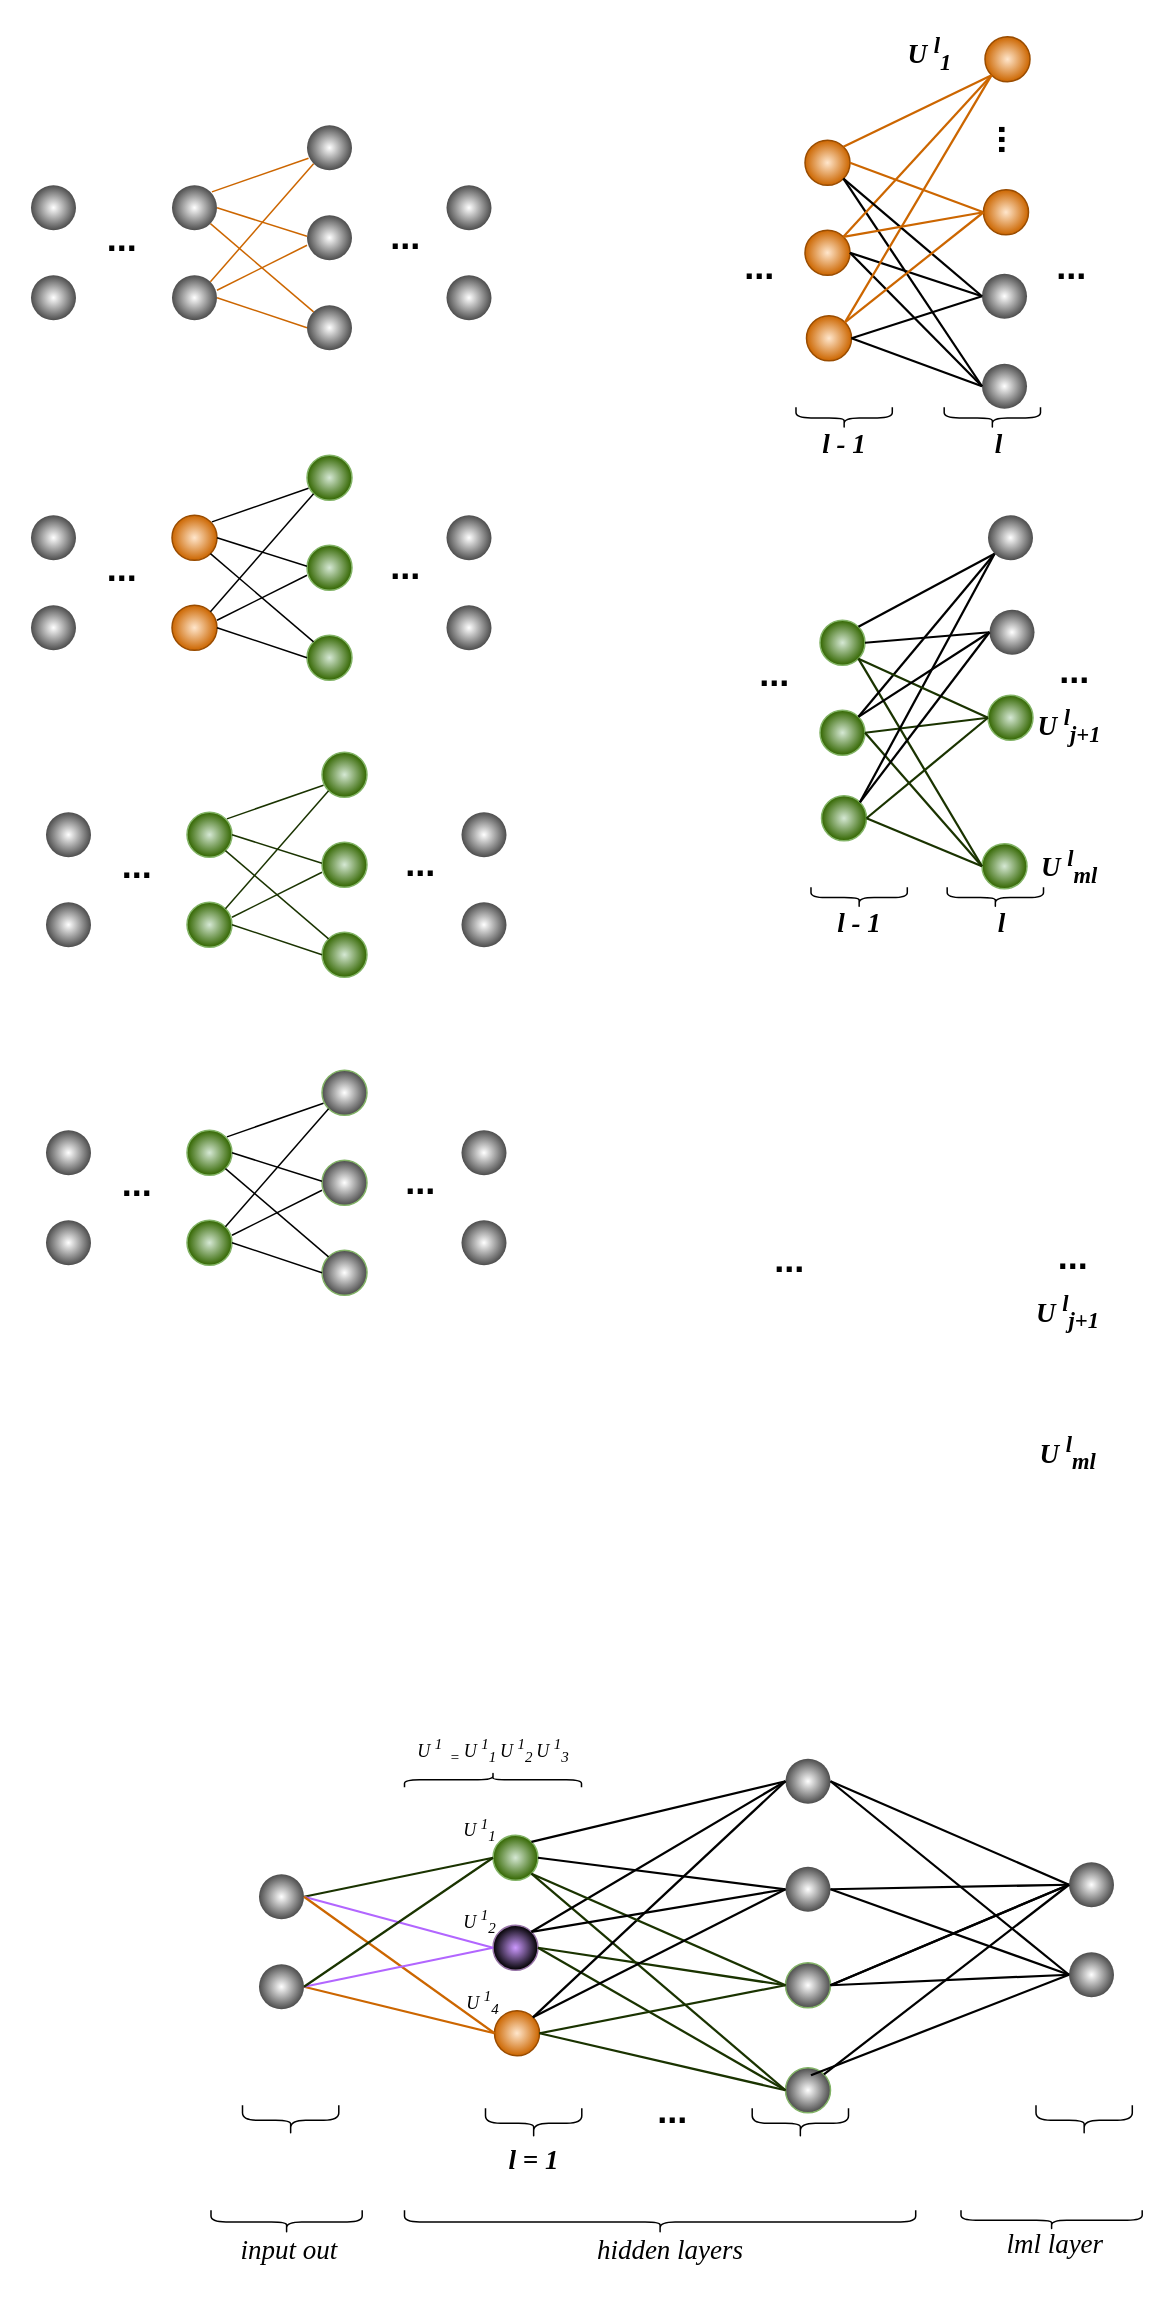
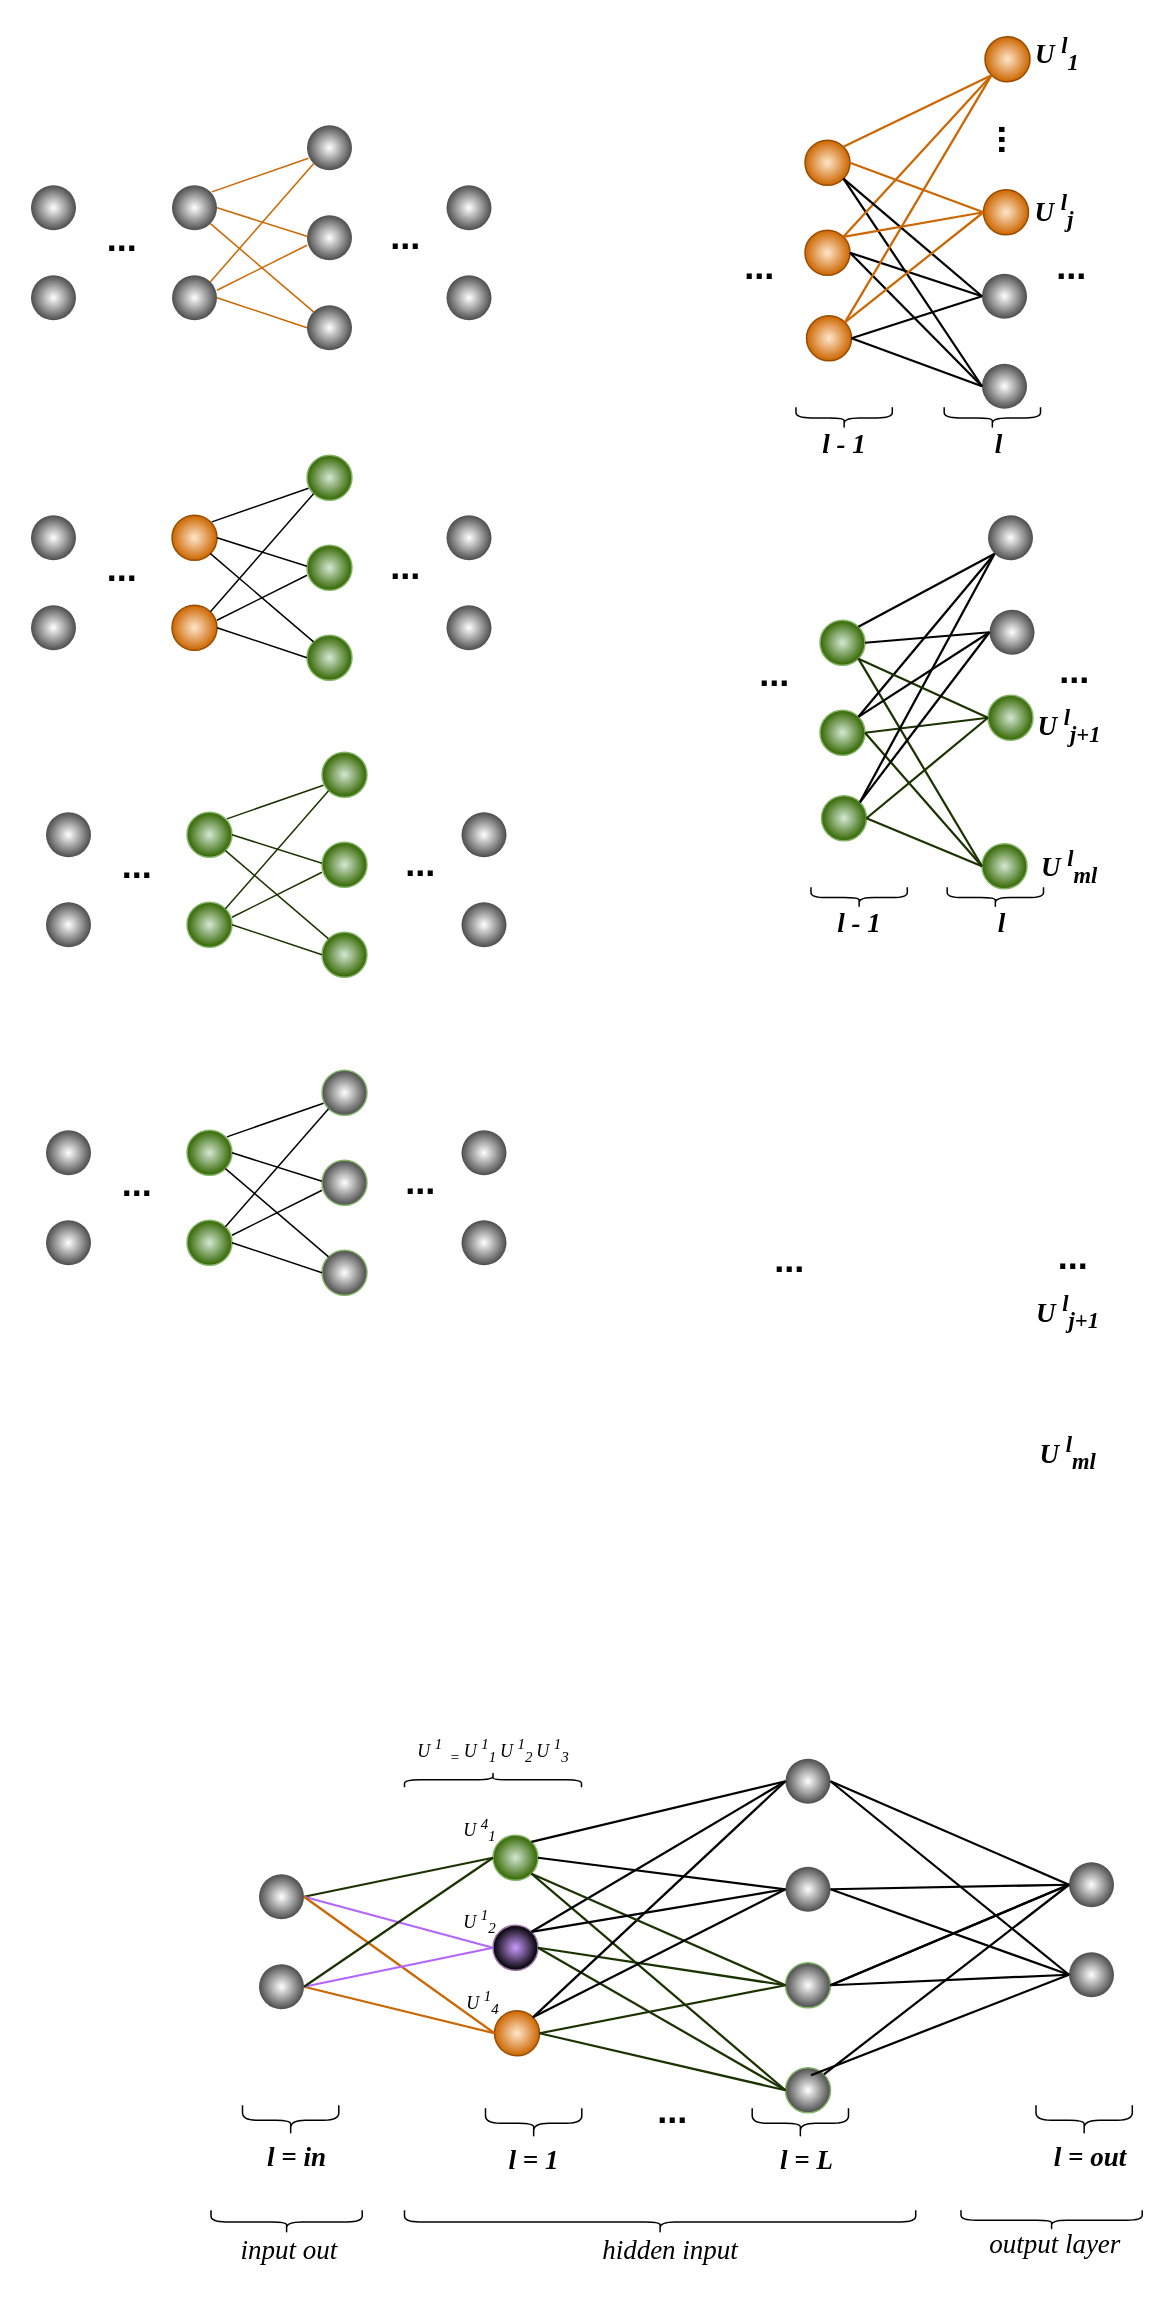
(930, 53) -> (1058, 53)
none -> (1055, 211)
(480, 1831) -> (480, 1831)
none -> (297, 2158)
none -> (1091, 2158)
none -> (807, 2161)
(1055, 2245) -> (1055, 2245)
(671, 2251) -> (671, 2251)
